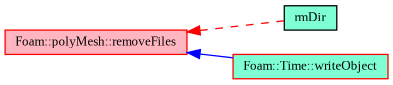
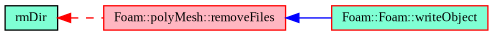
(242, 26) -> (87, 18)
(311, 67) -> (410, 18)
